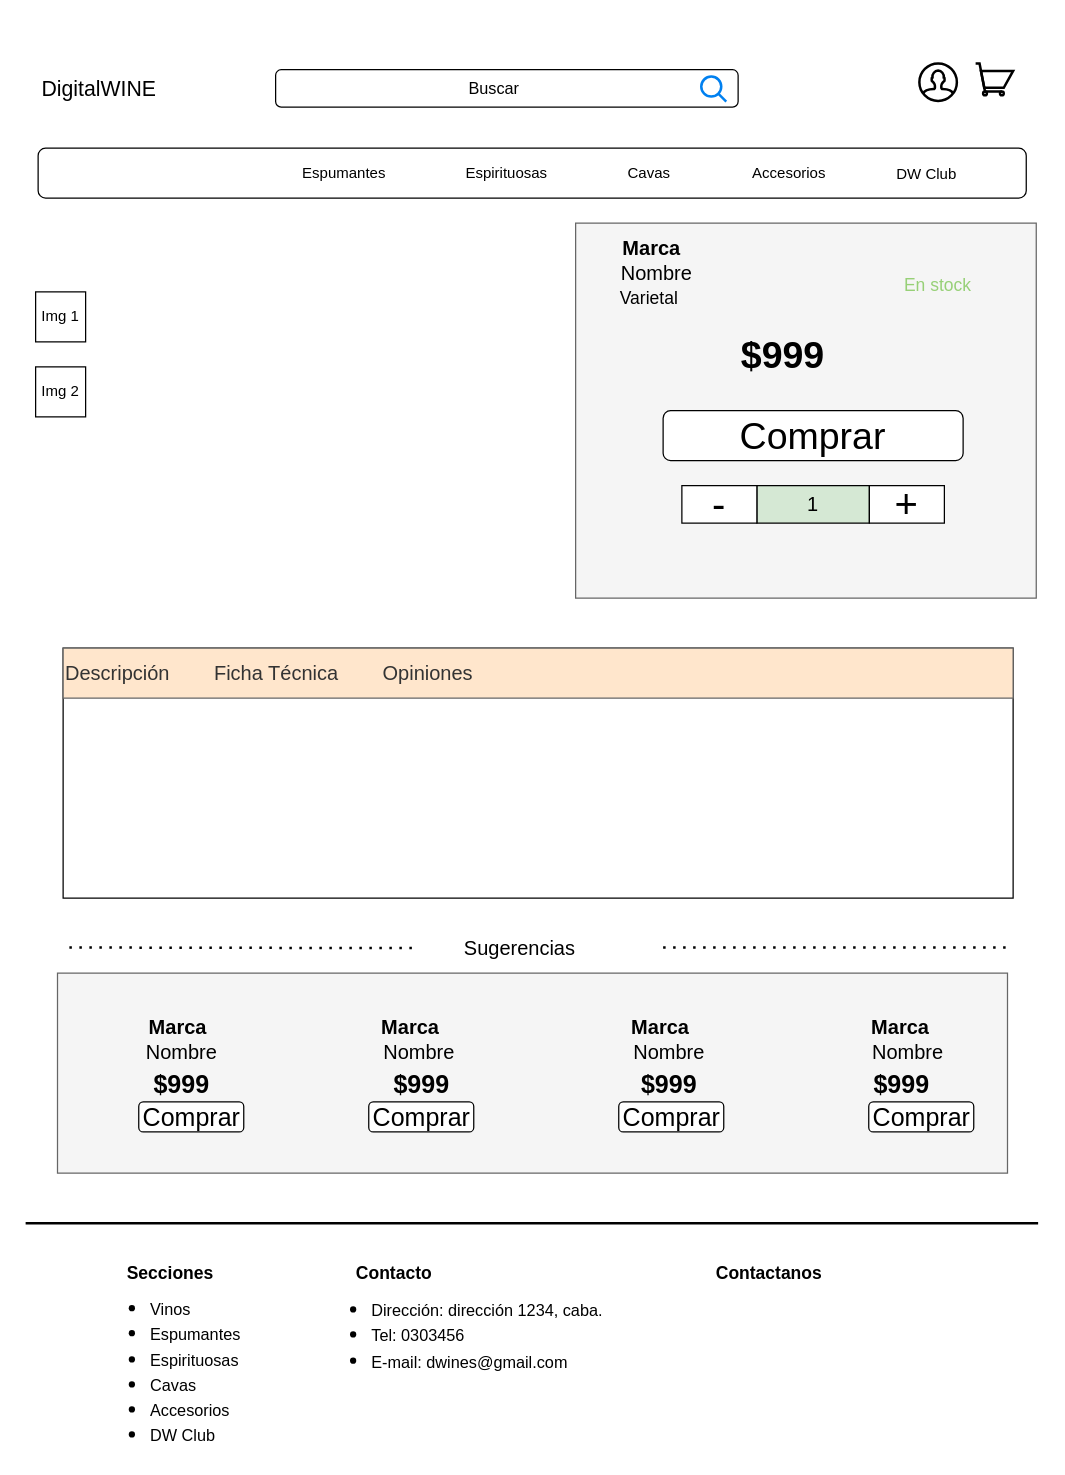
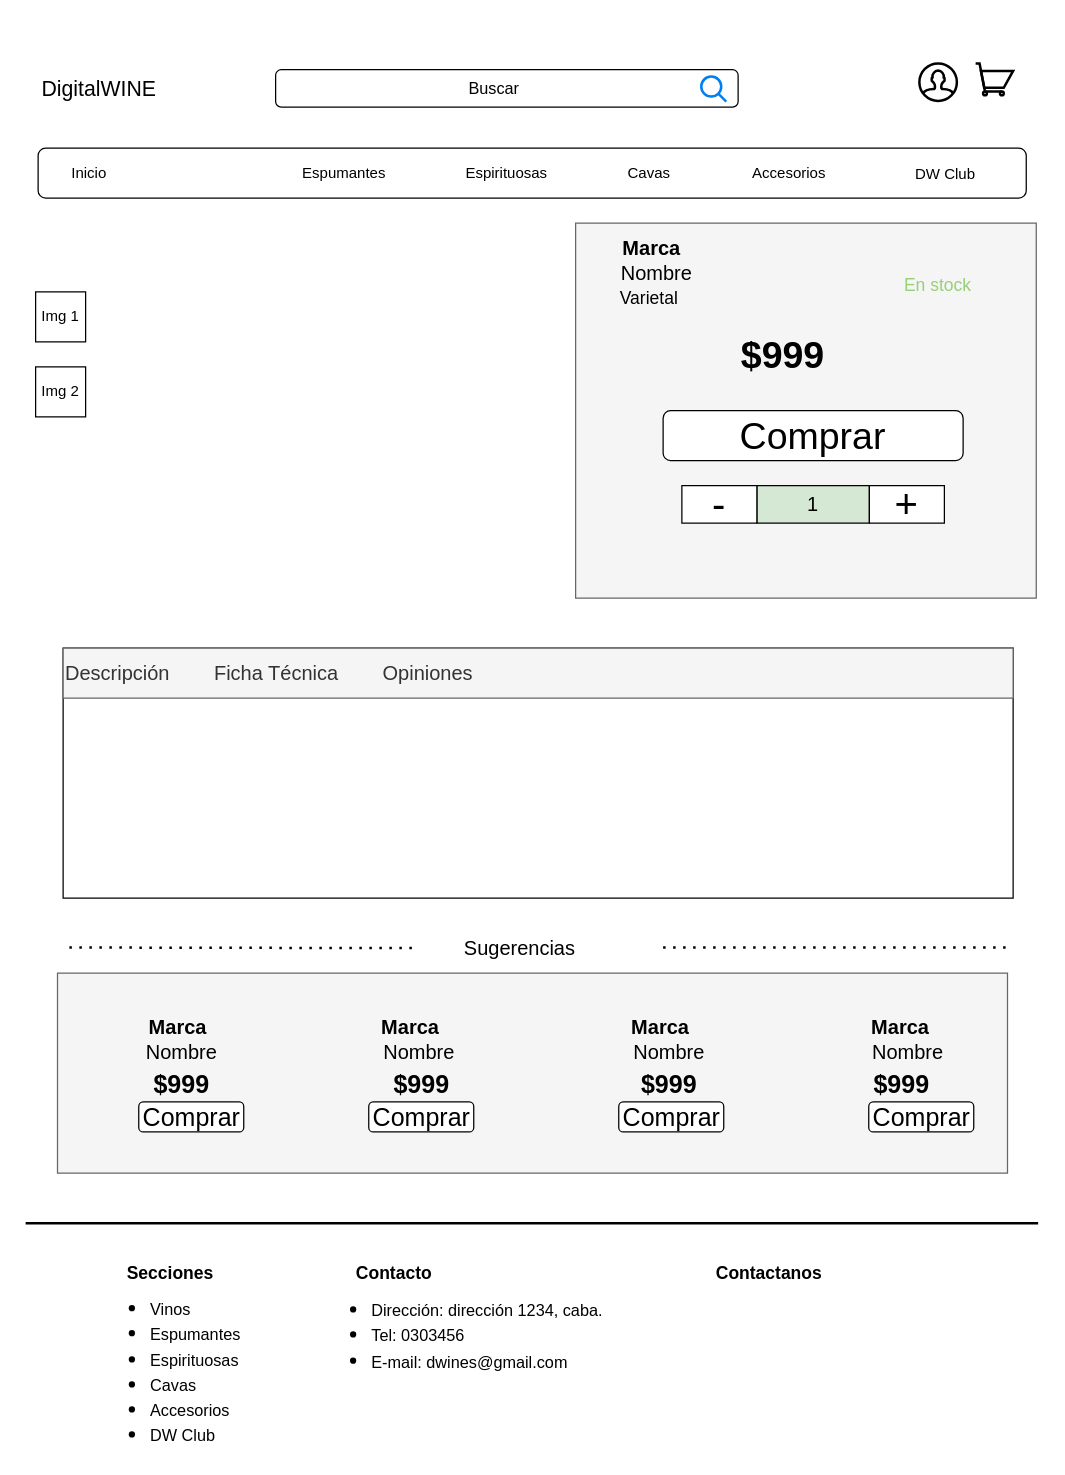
none -> (89, 173)
(926, 175) -> (945, 175)
(538, 673) -> (538, 673)
